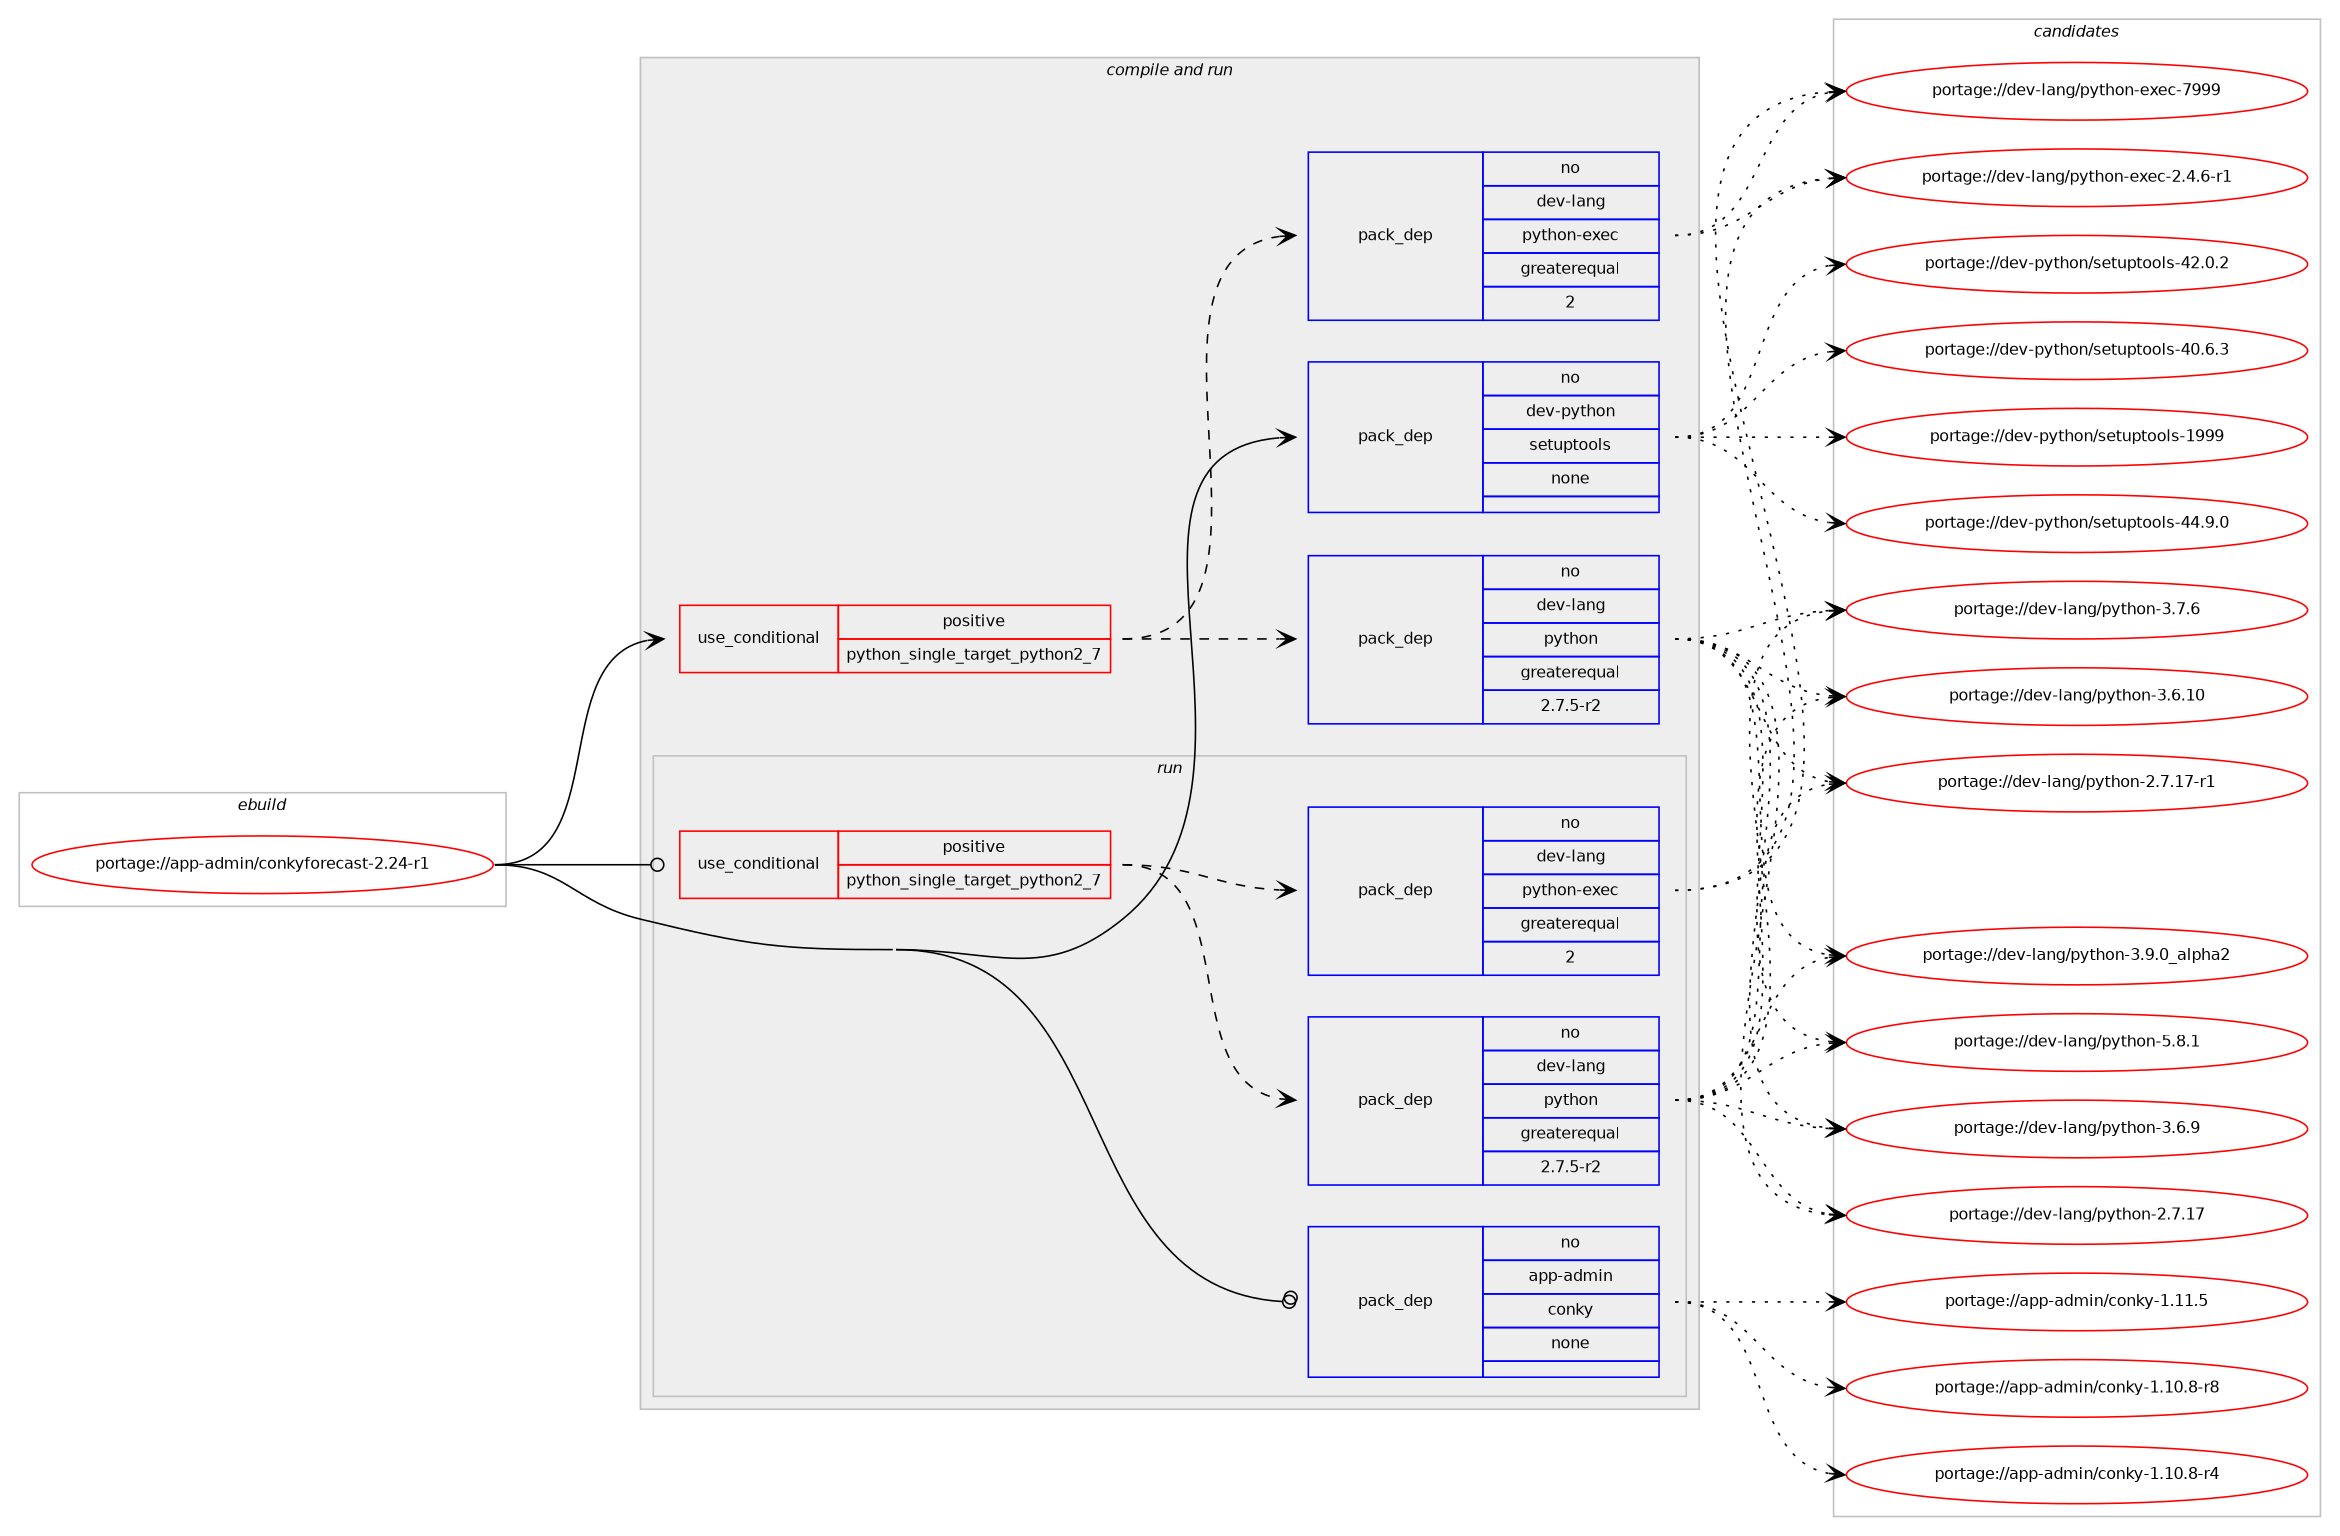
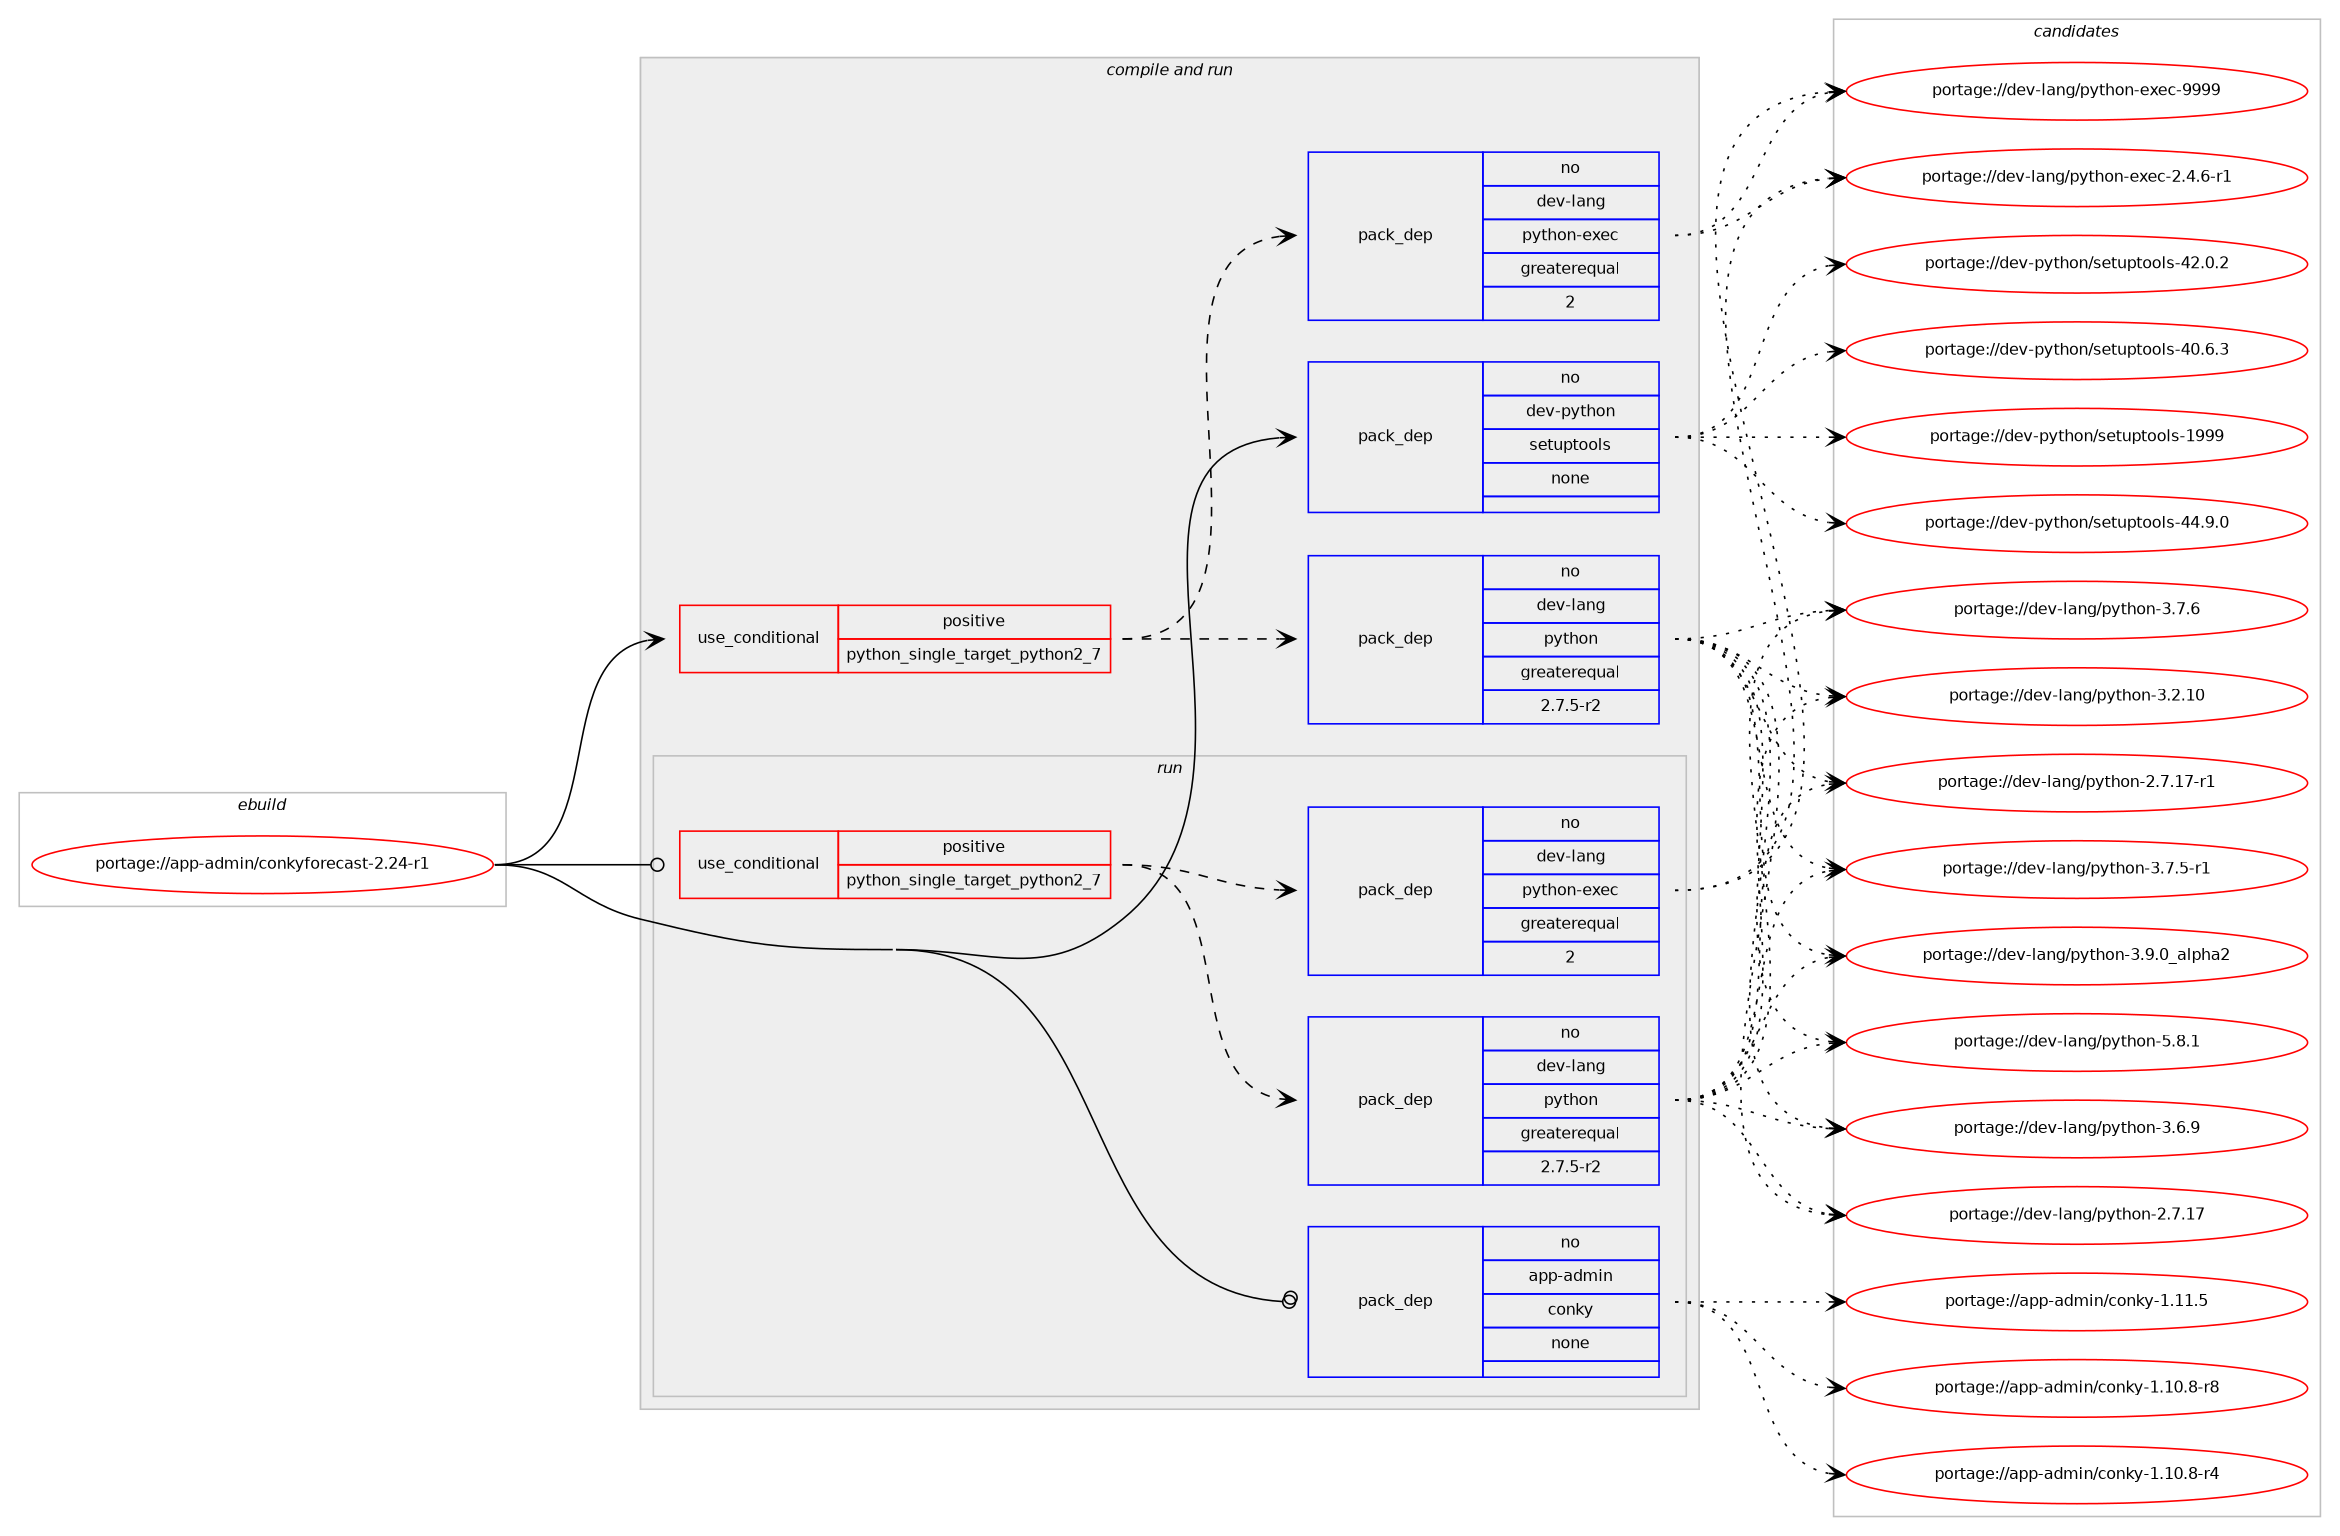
(2077, 91) -> (2077, 91)
(2077, 697) -> (2077, 697)
none -> (2077, 870)
